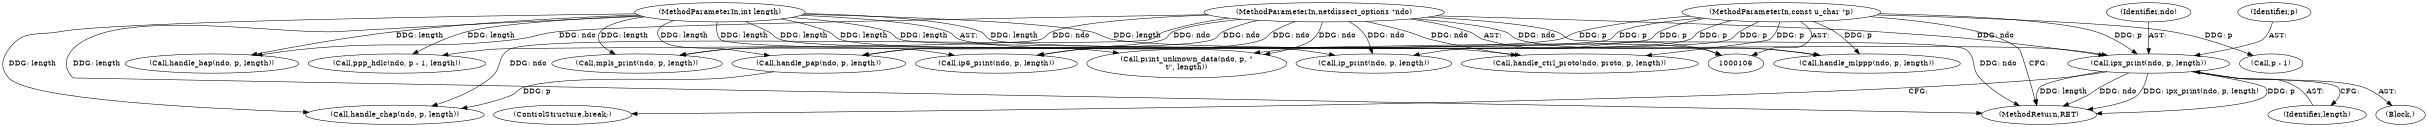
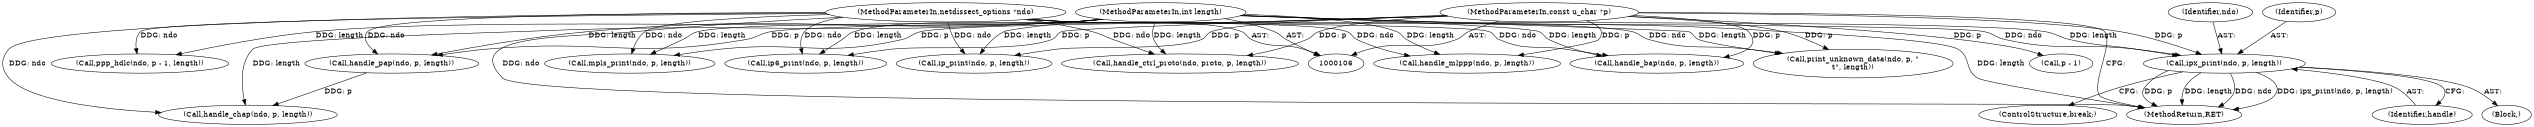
none -> (1712, 22)
(2317, 115) -> (2422, 115)
